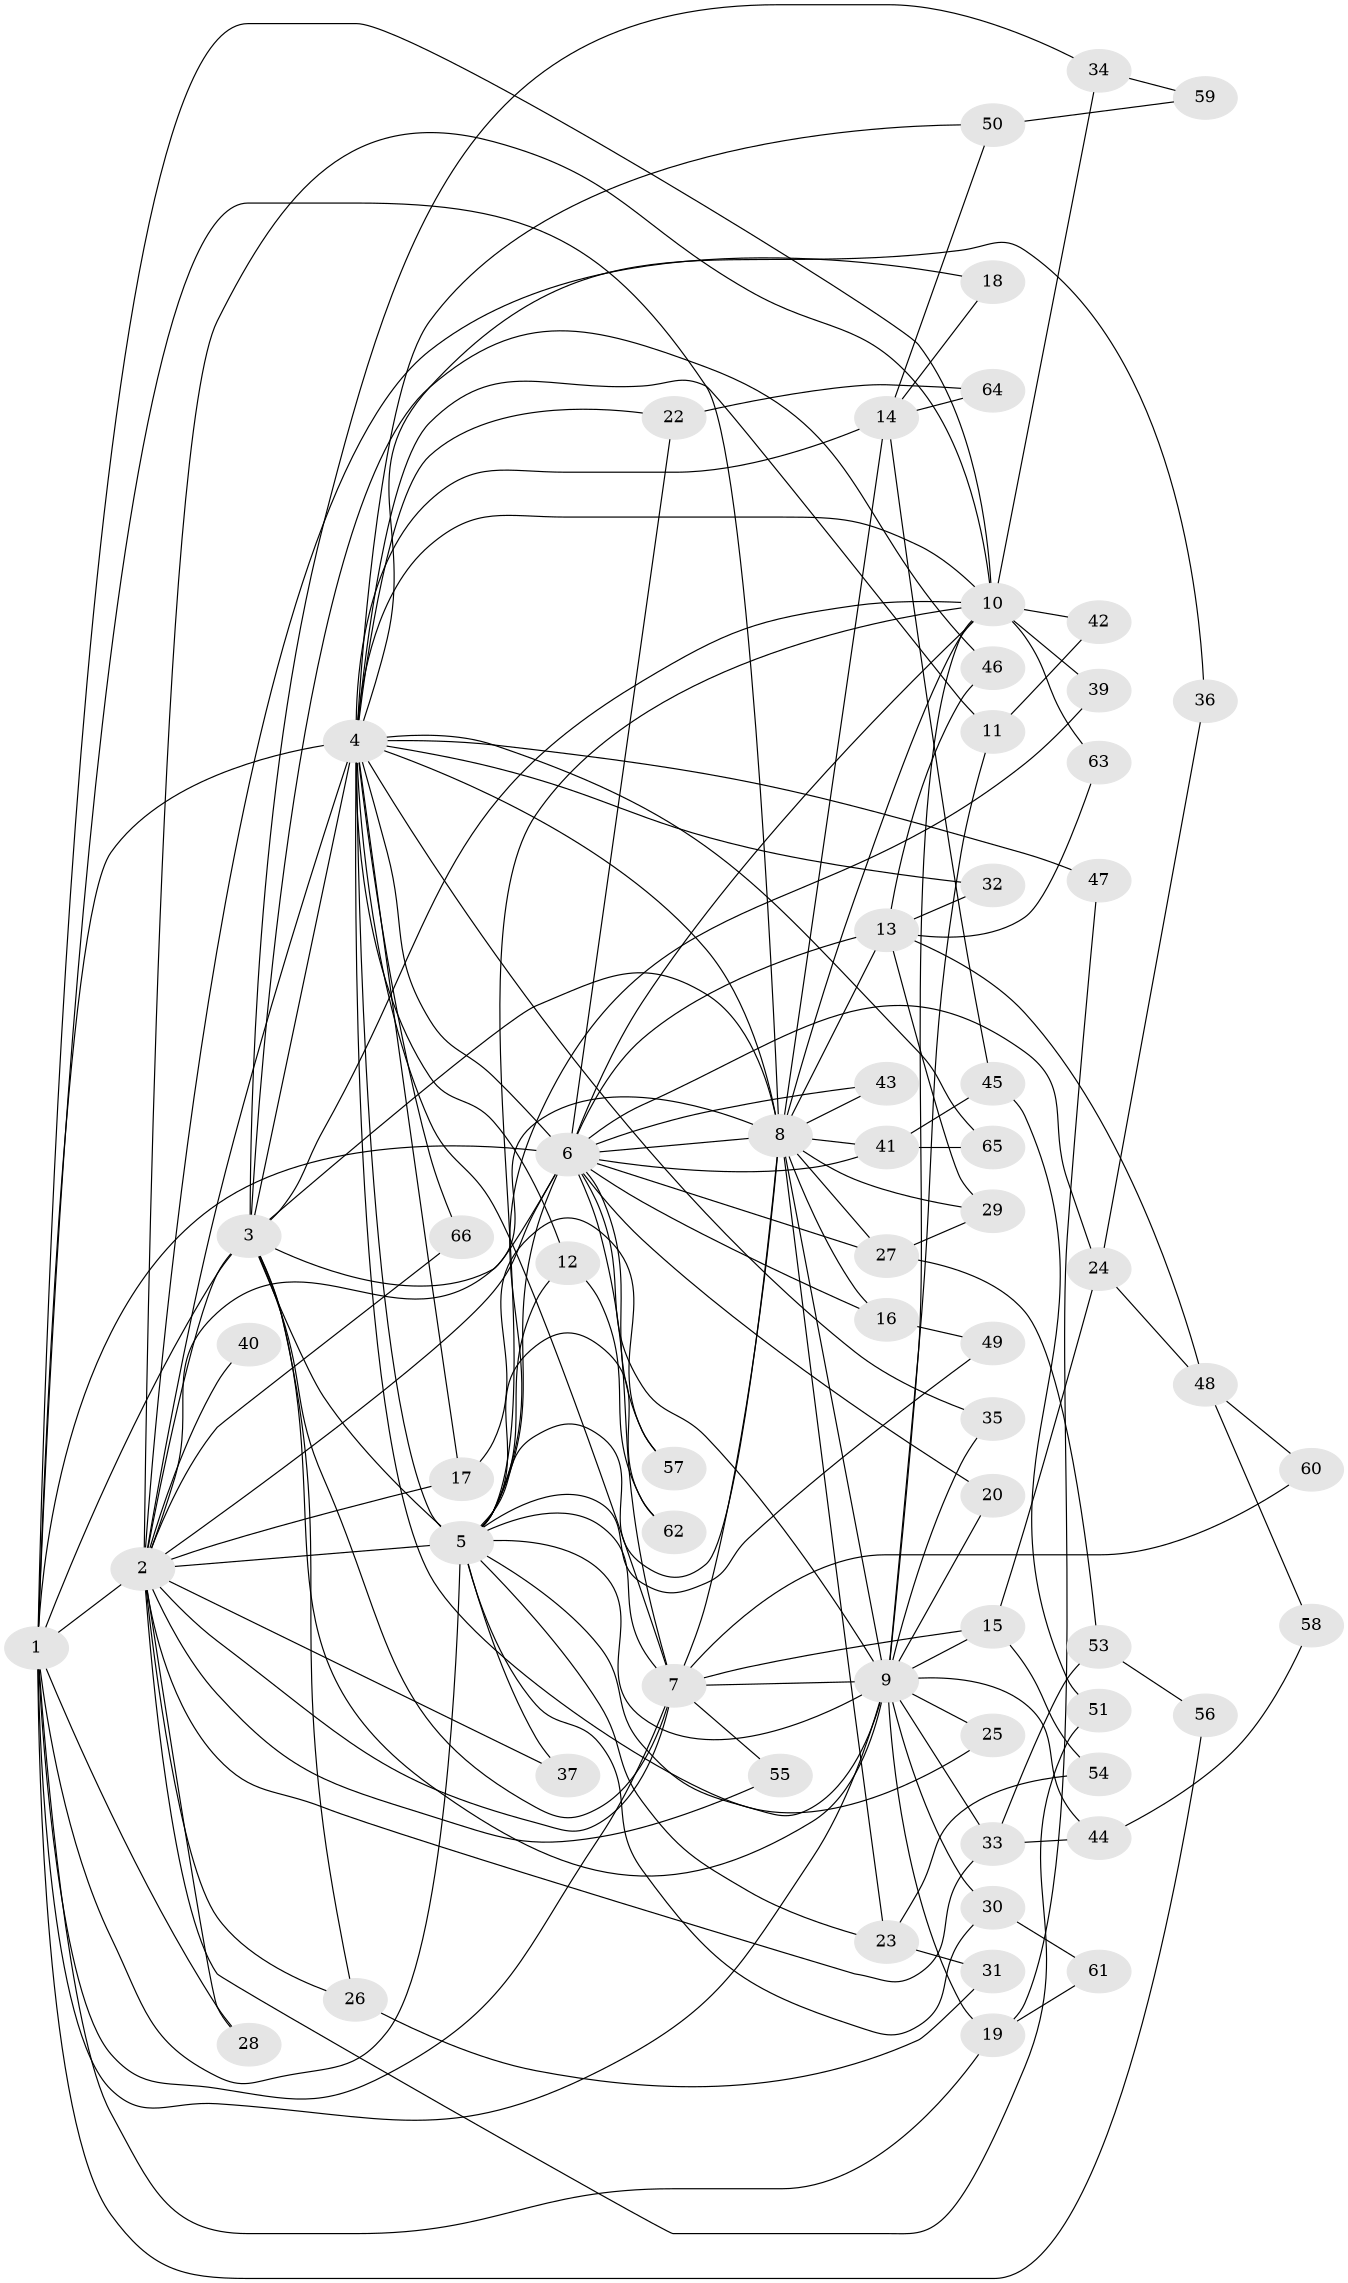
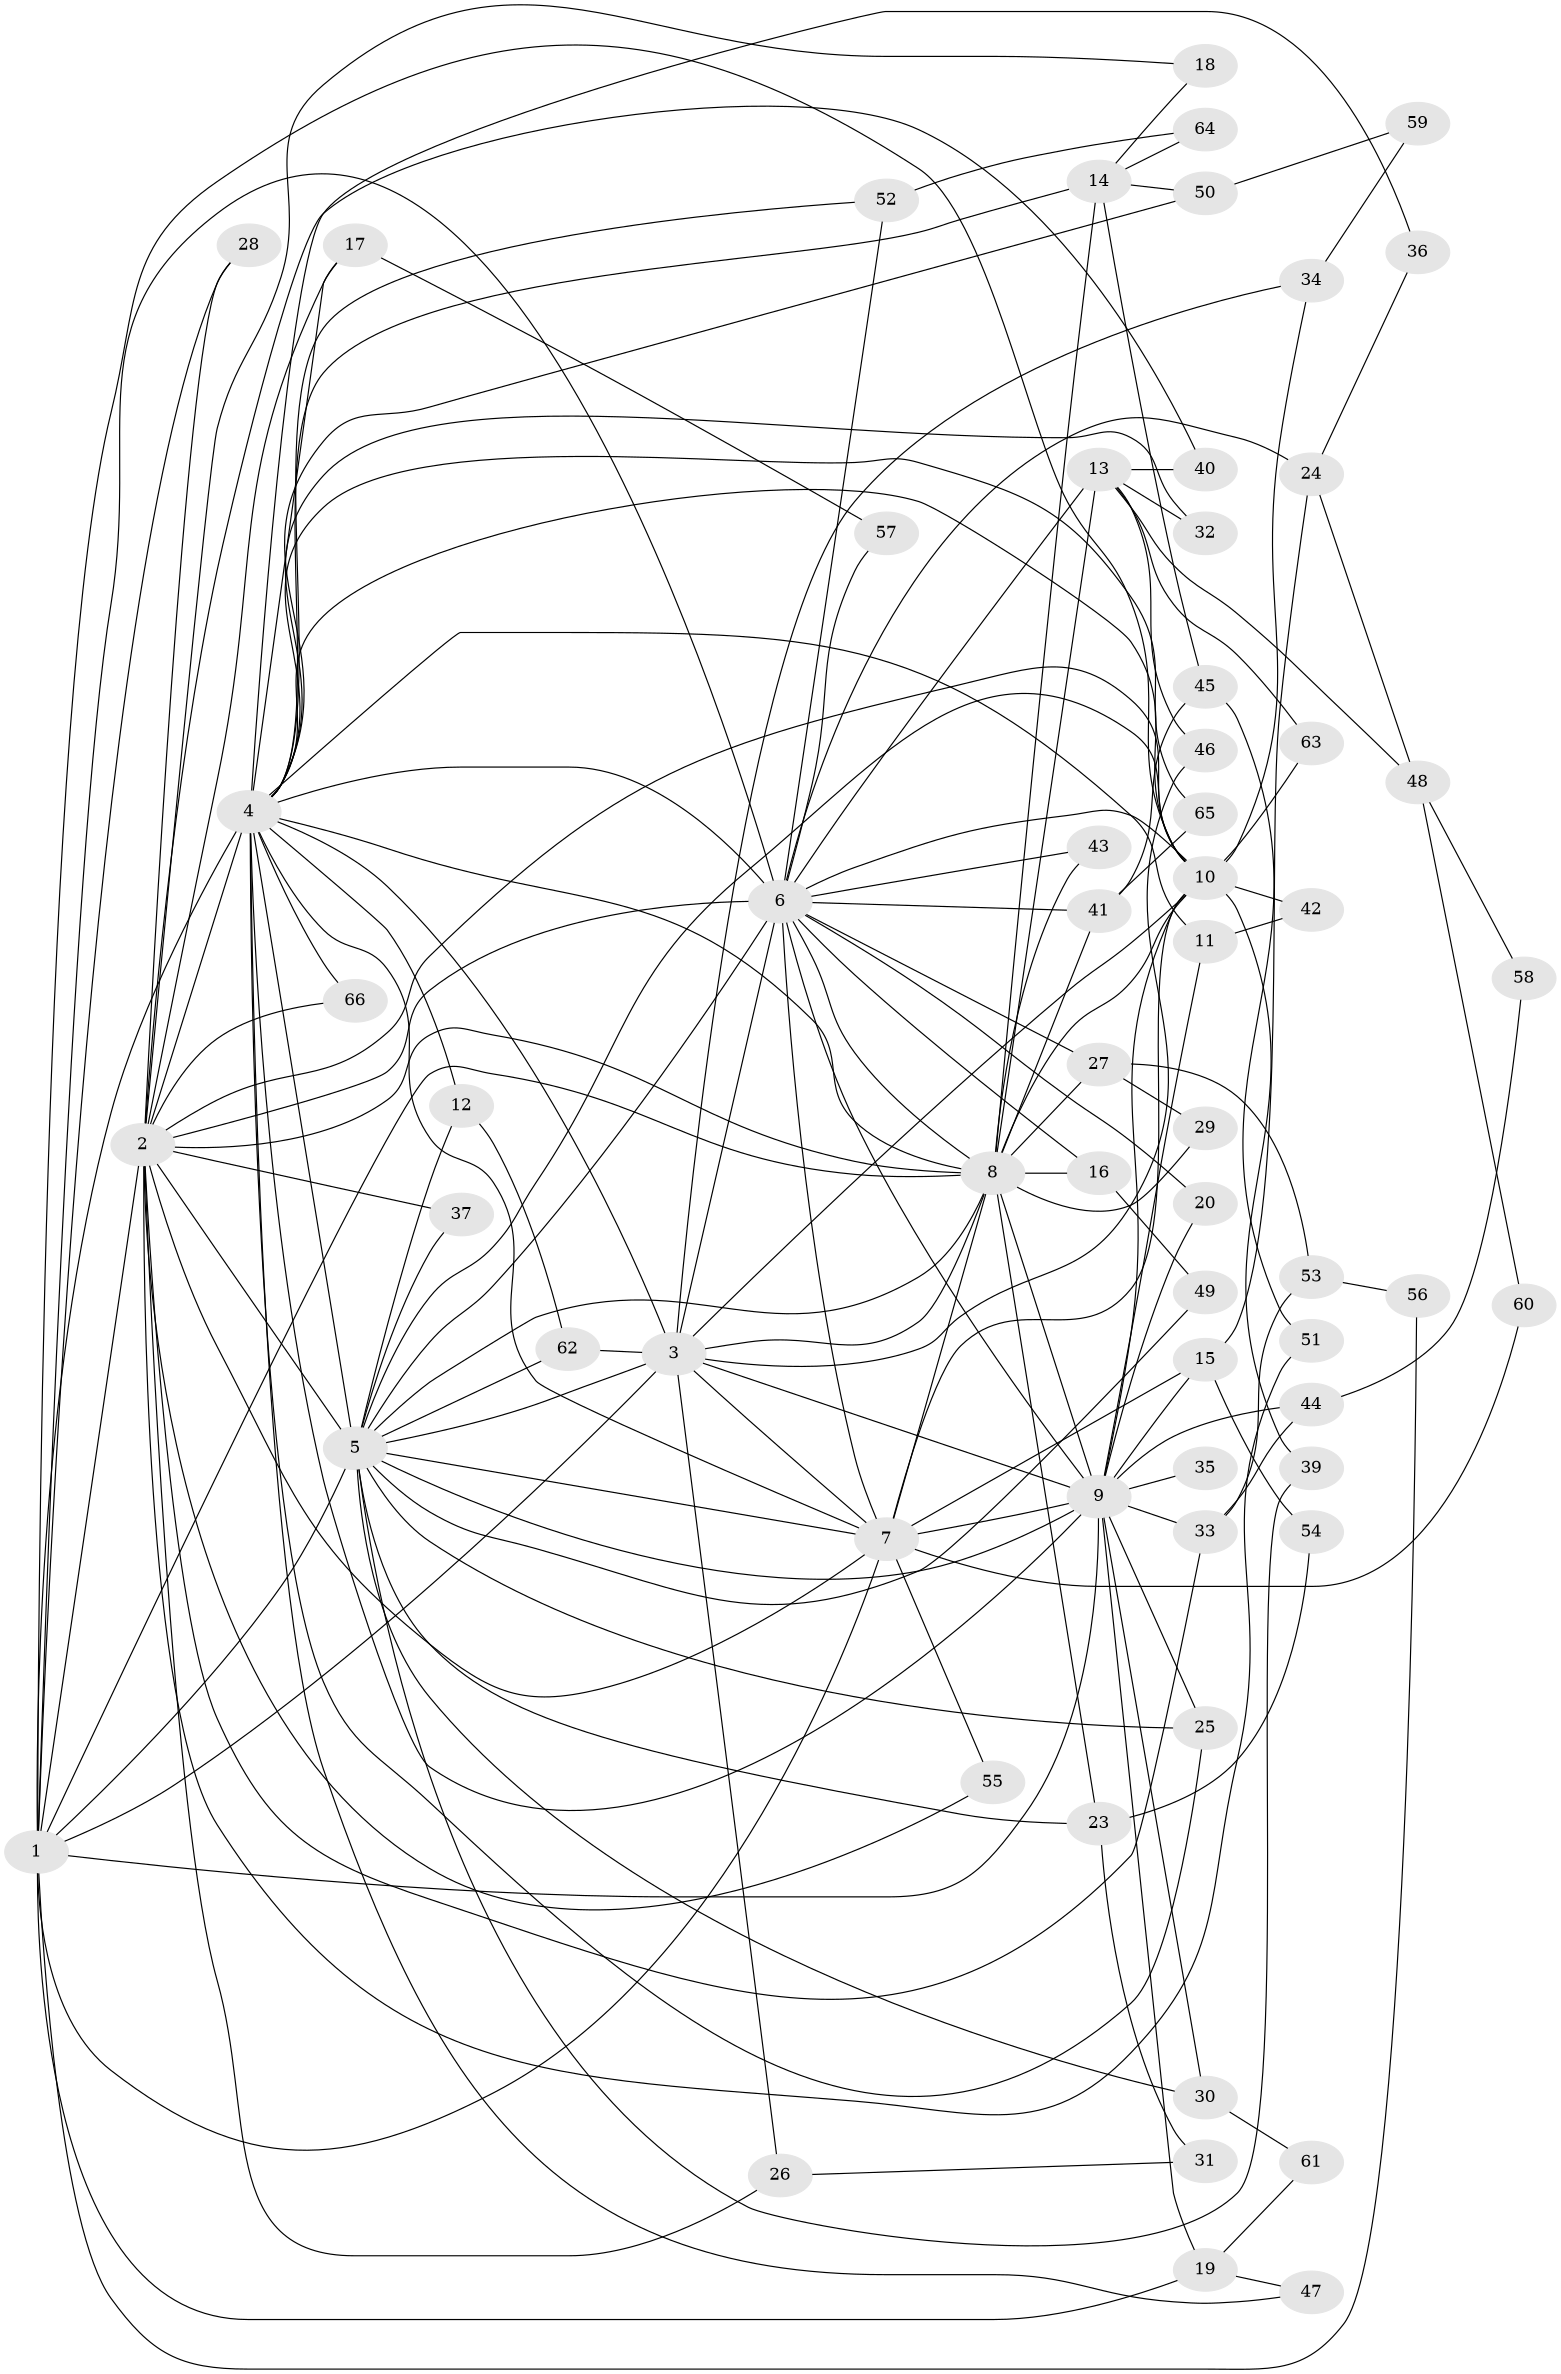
(674, 418) -> (887, 200)
(627, 1124) -> (416, 1790)
(942, 1125) -> (1146, 470)
none -> (1114, 1305)
(180, 1397) -> (621, 1352)
